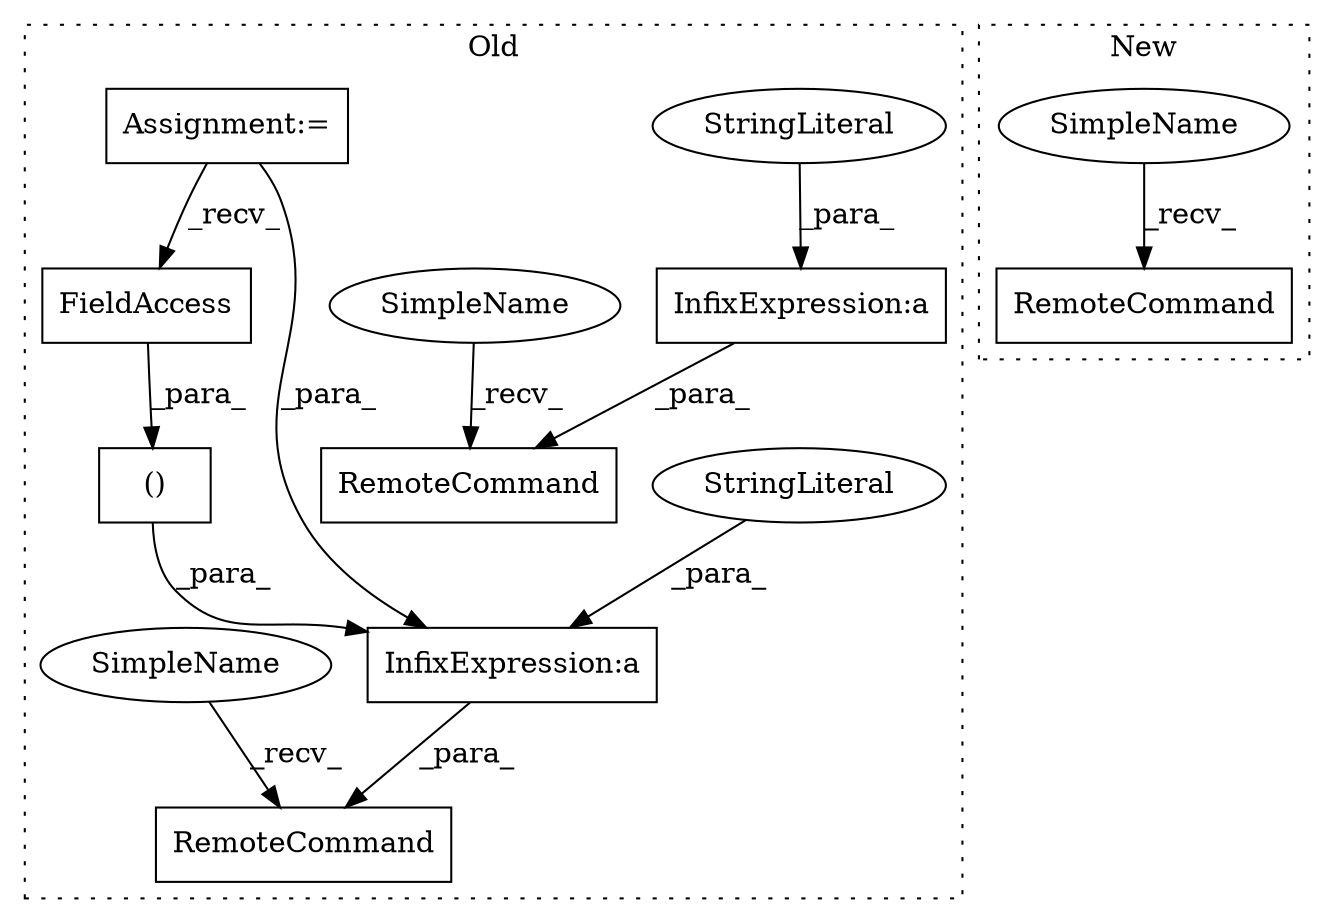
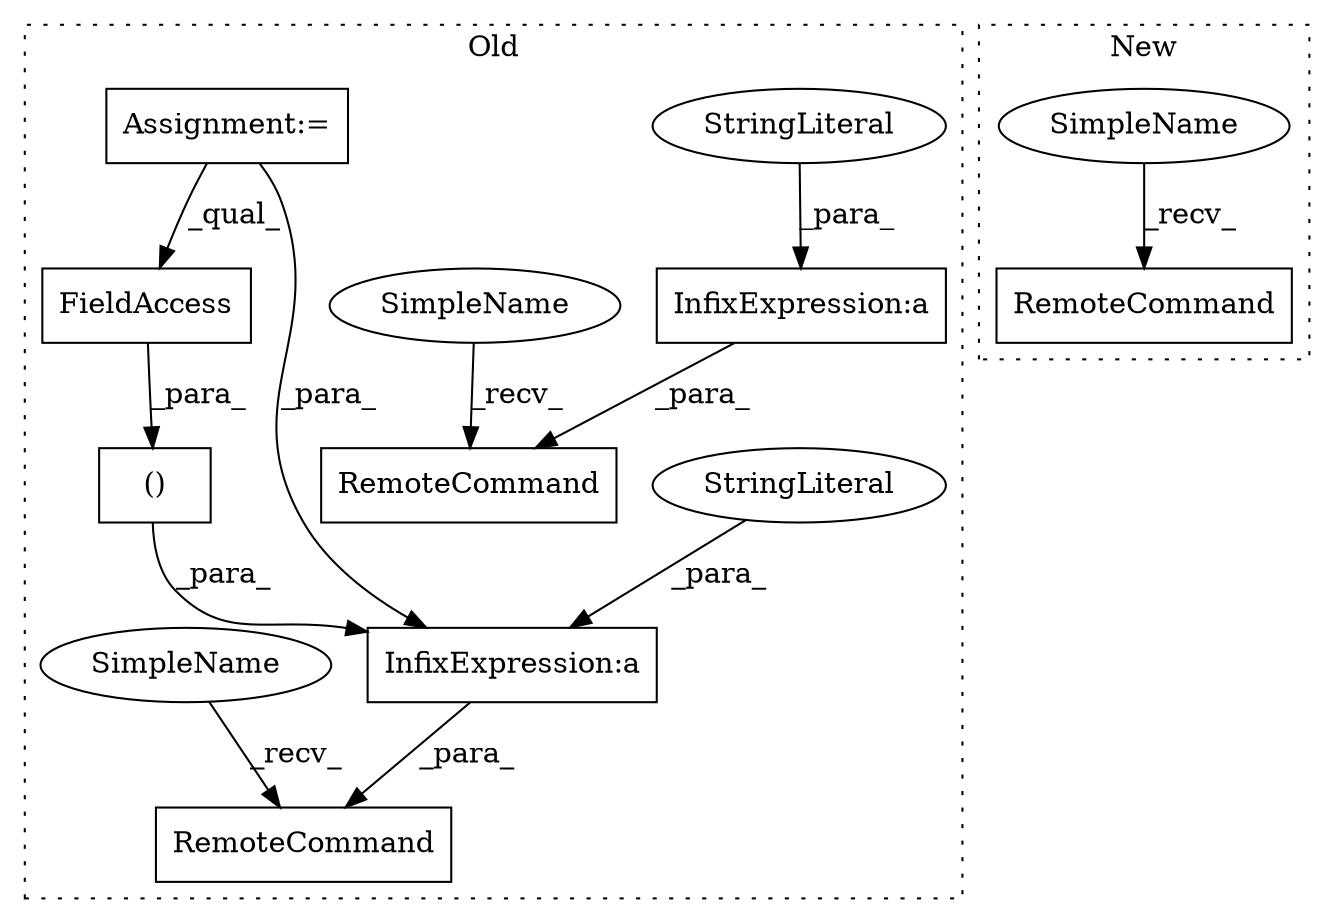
(234, 216) -> (234, 216)
